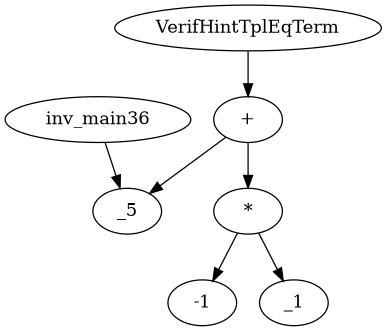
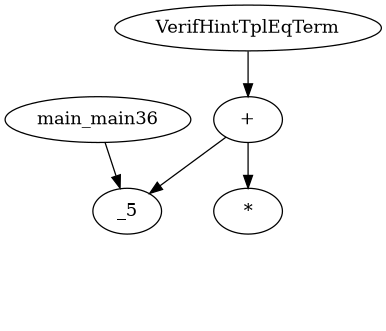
(98, 120) -> (98, 120)
(202, 303) -> none
(294, 303) -> none
